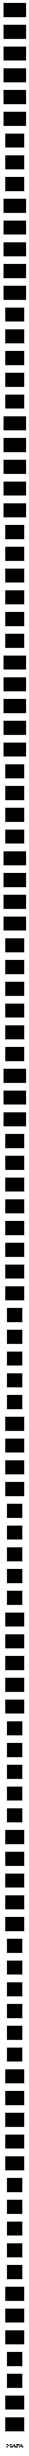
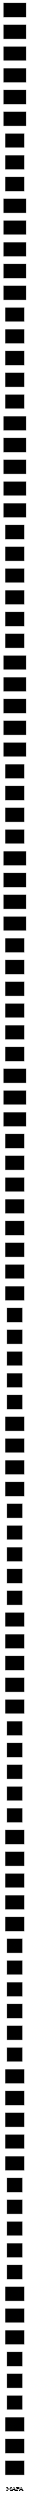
none -> (15, 2359)
none -> (15, 2446)
